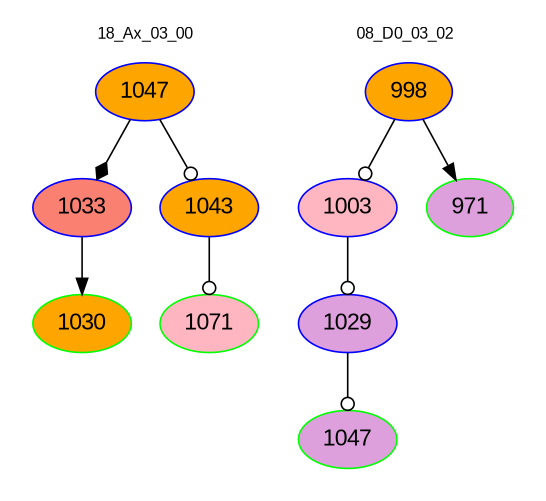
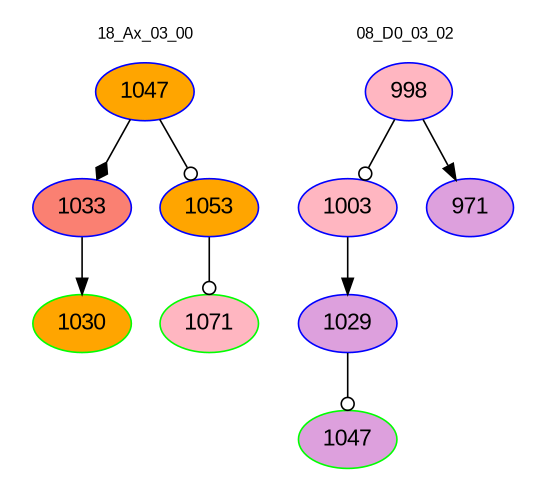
(409, 92) -> (409, 92)
(209, 208) -> (209, 208)
(470, 208) -> (470, 208)
(348, 259) -> (348, 258)
